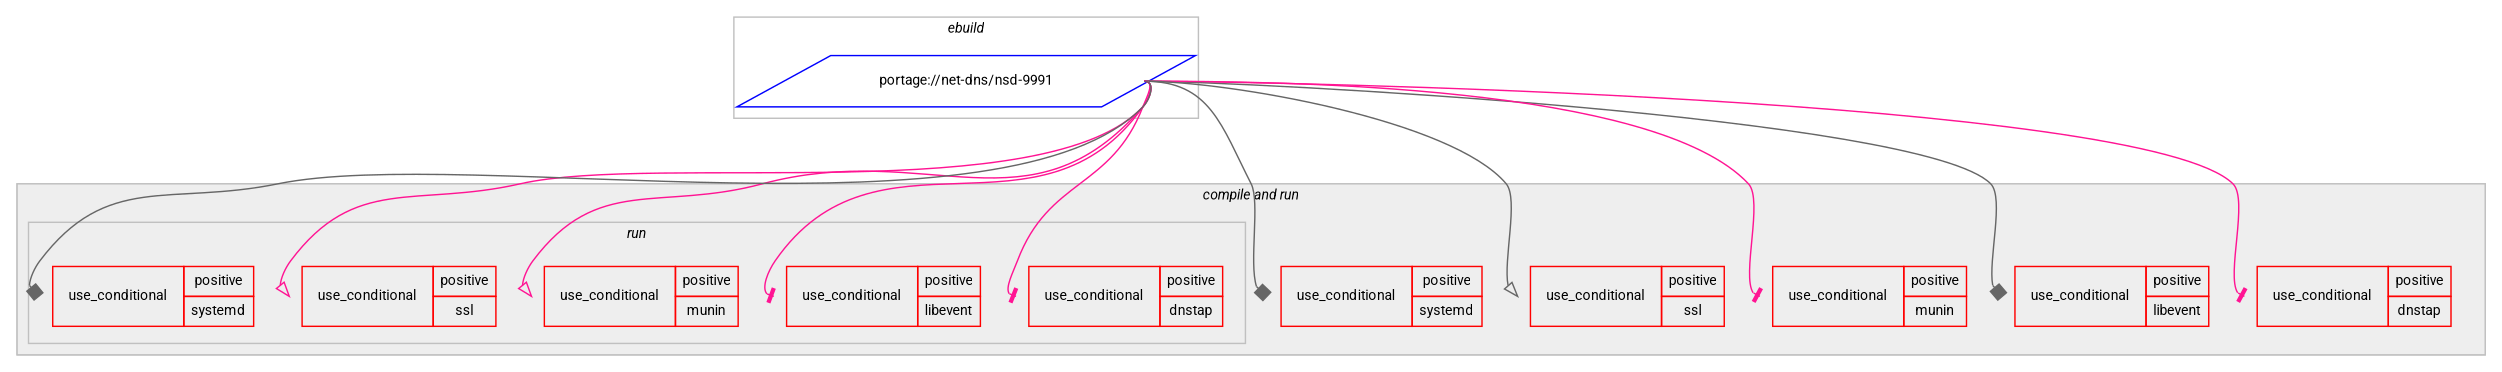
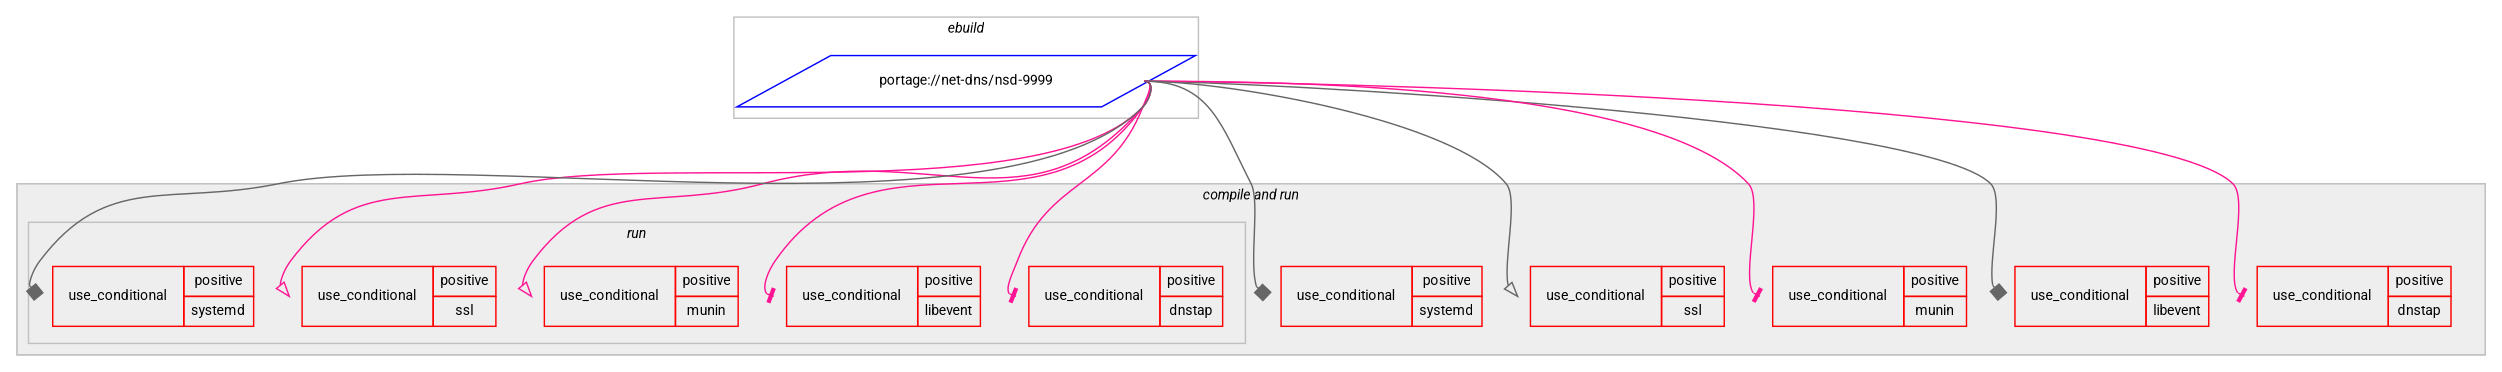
(966, 81) -> (966, 81)
